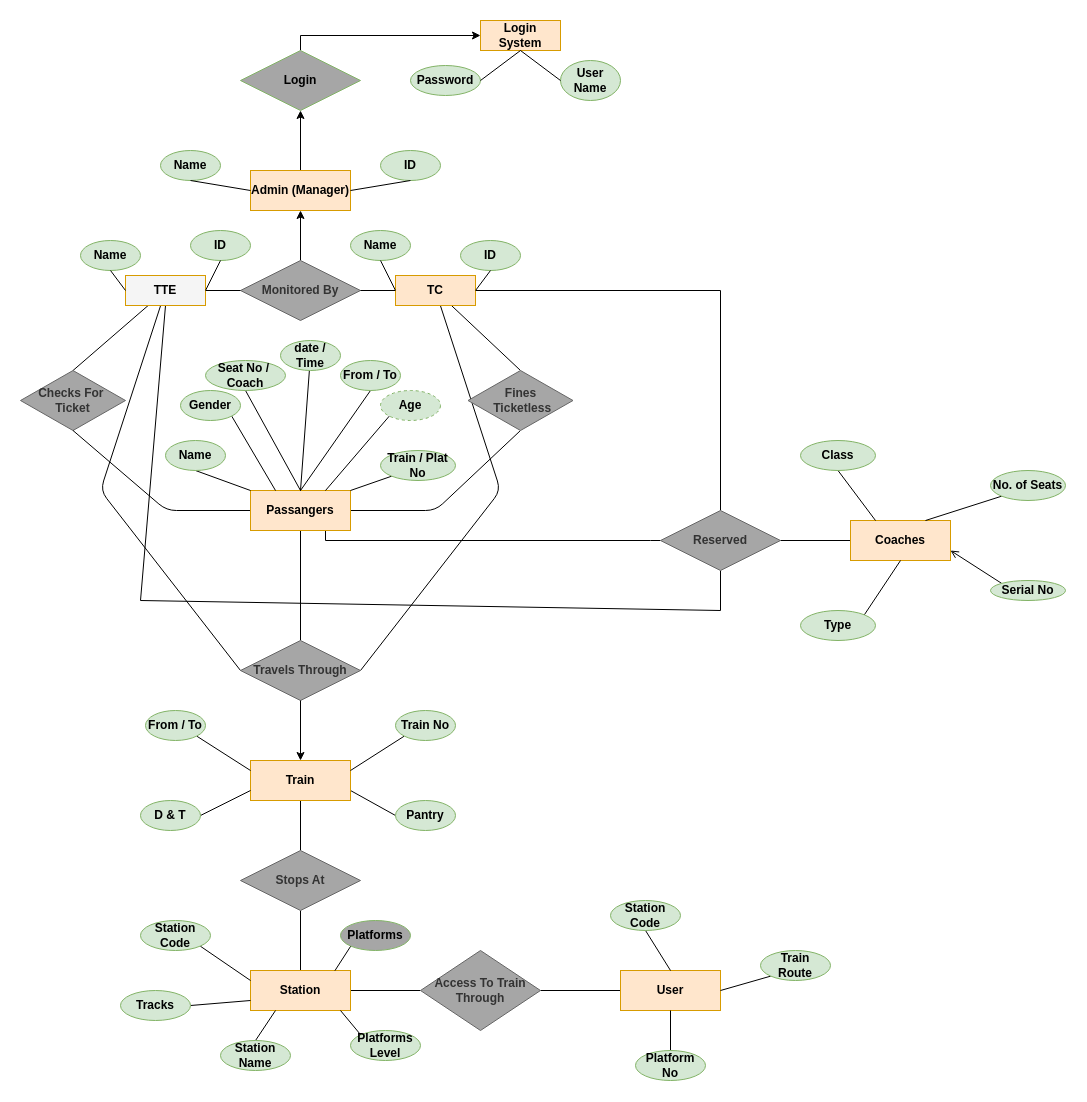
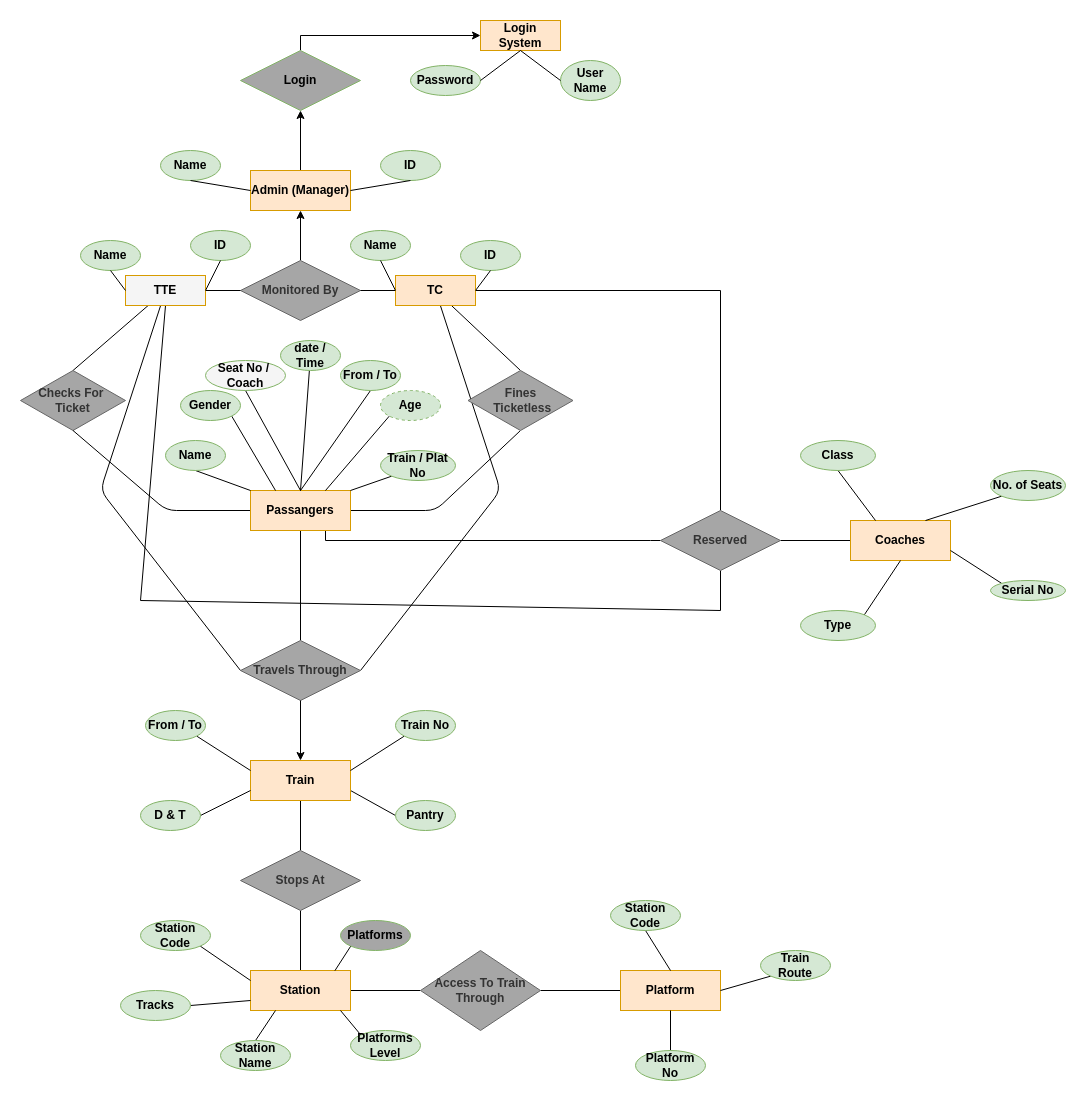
(246, 376) -> (246, 376)
(955, 553) -> (954, 553)
(671, 991) -> (671, 991)
